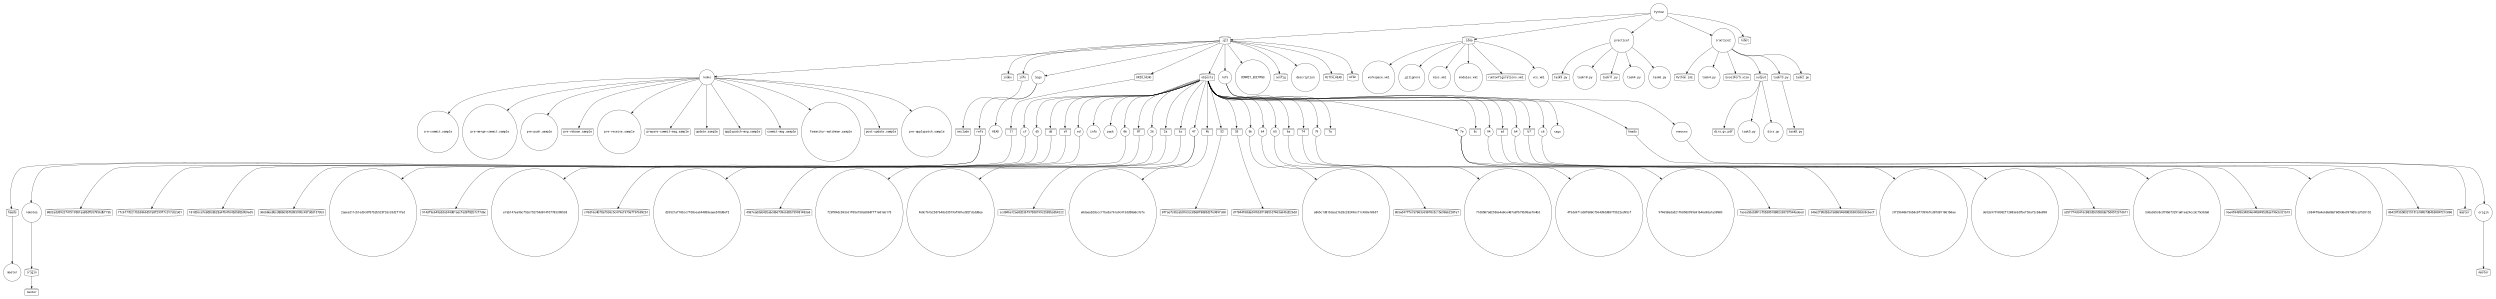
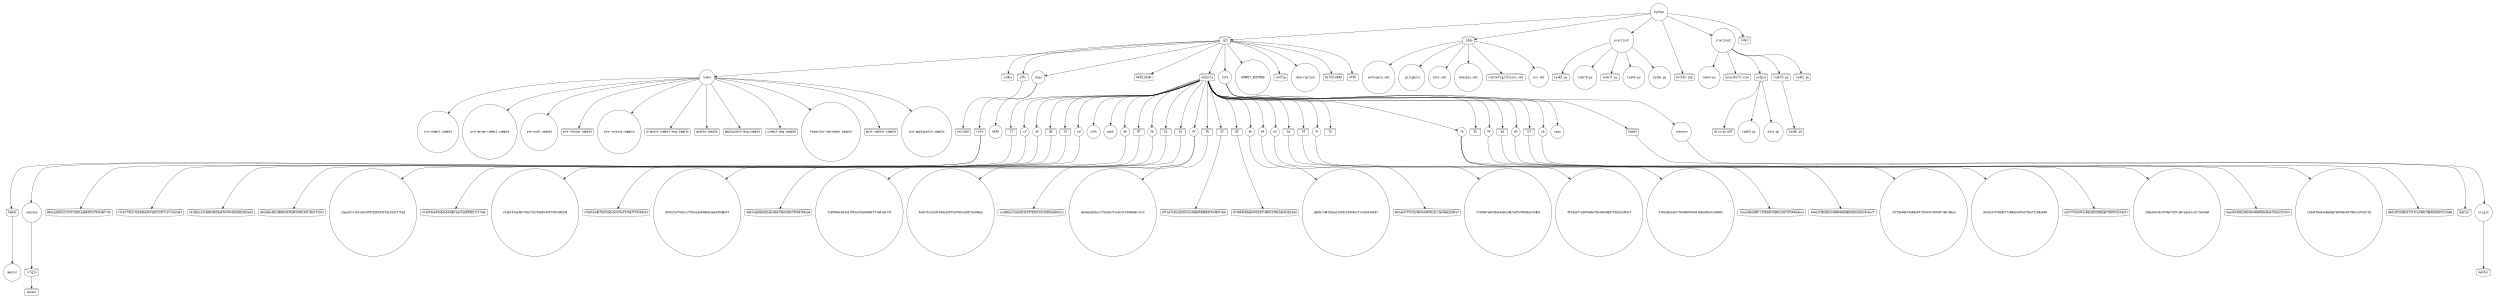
(1698, 58) -> (1672, 46)
(1064, 92) -> (1045, 97)
